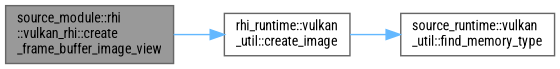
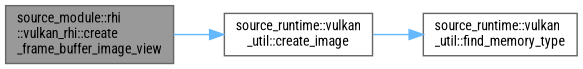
(287, 35) -> (298, 35)
